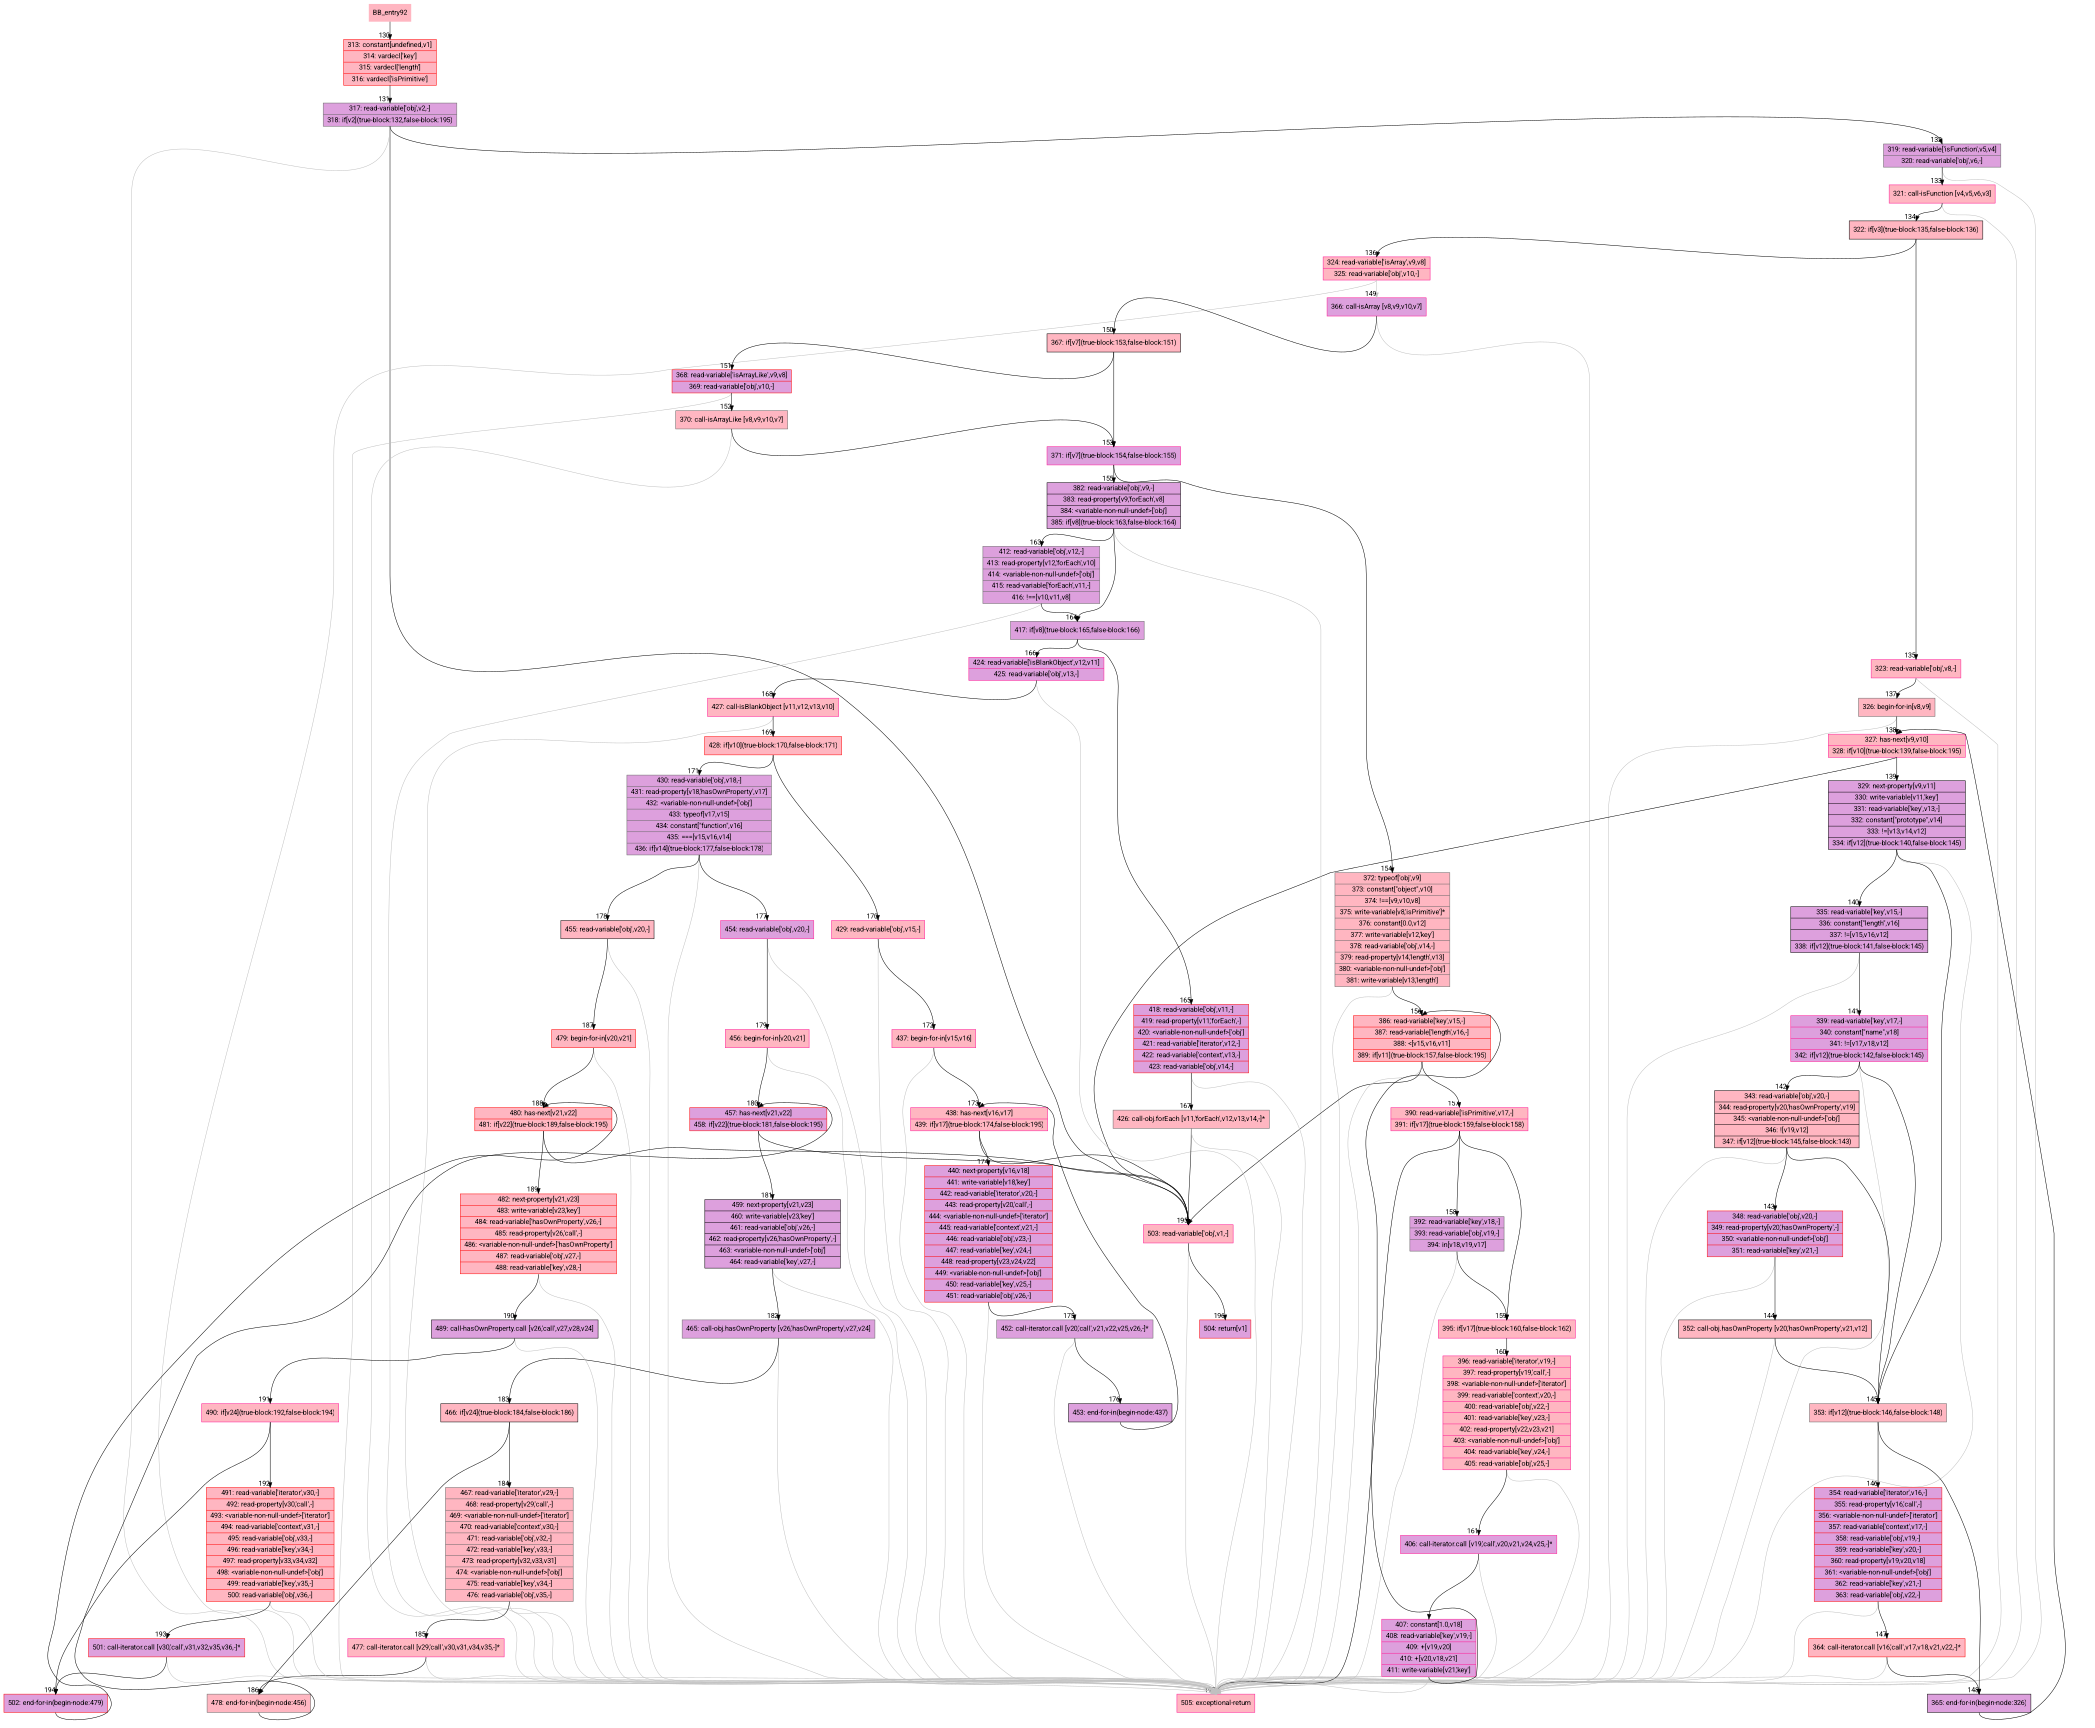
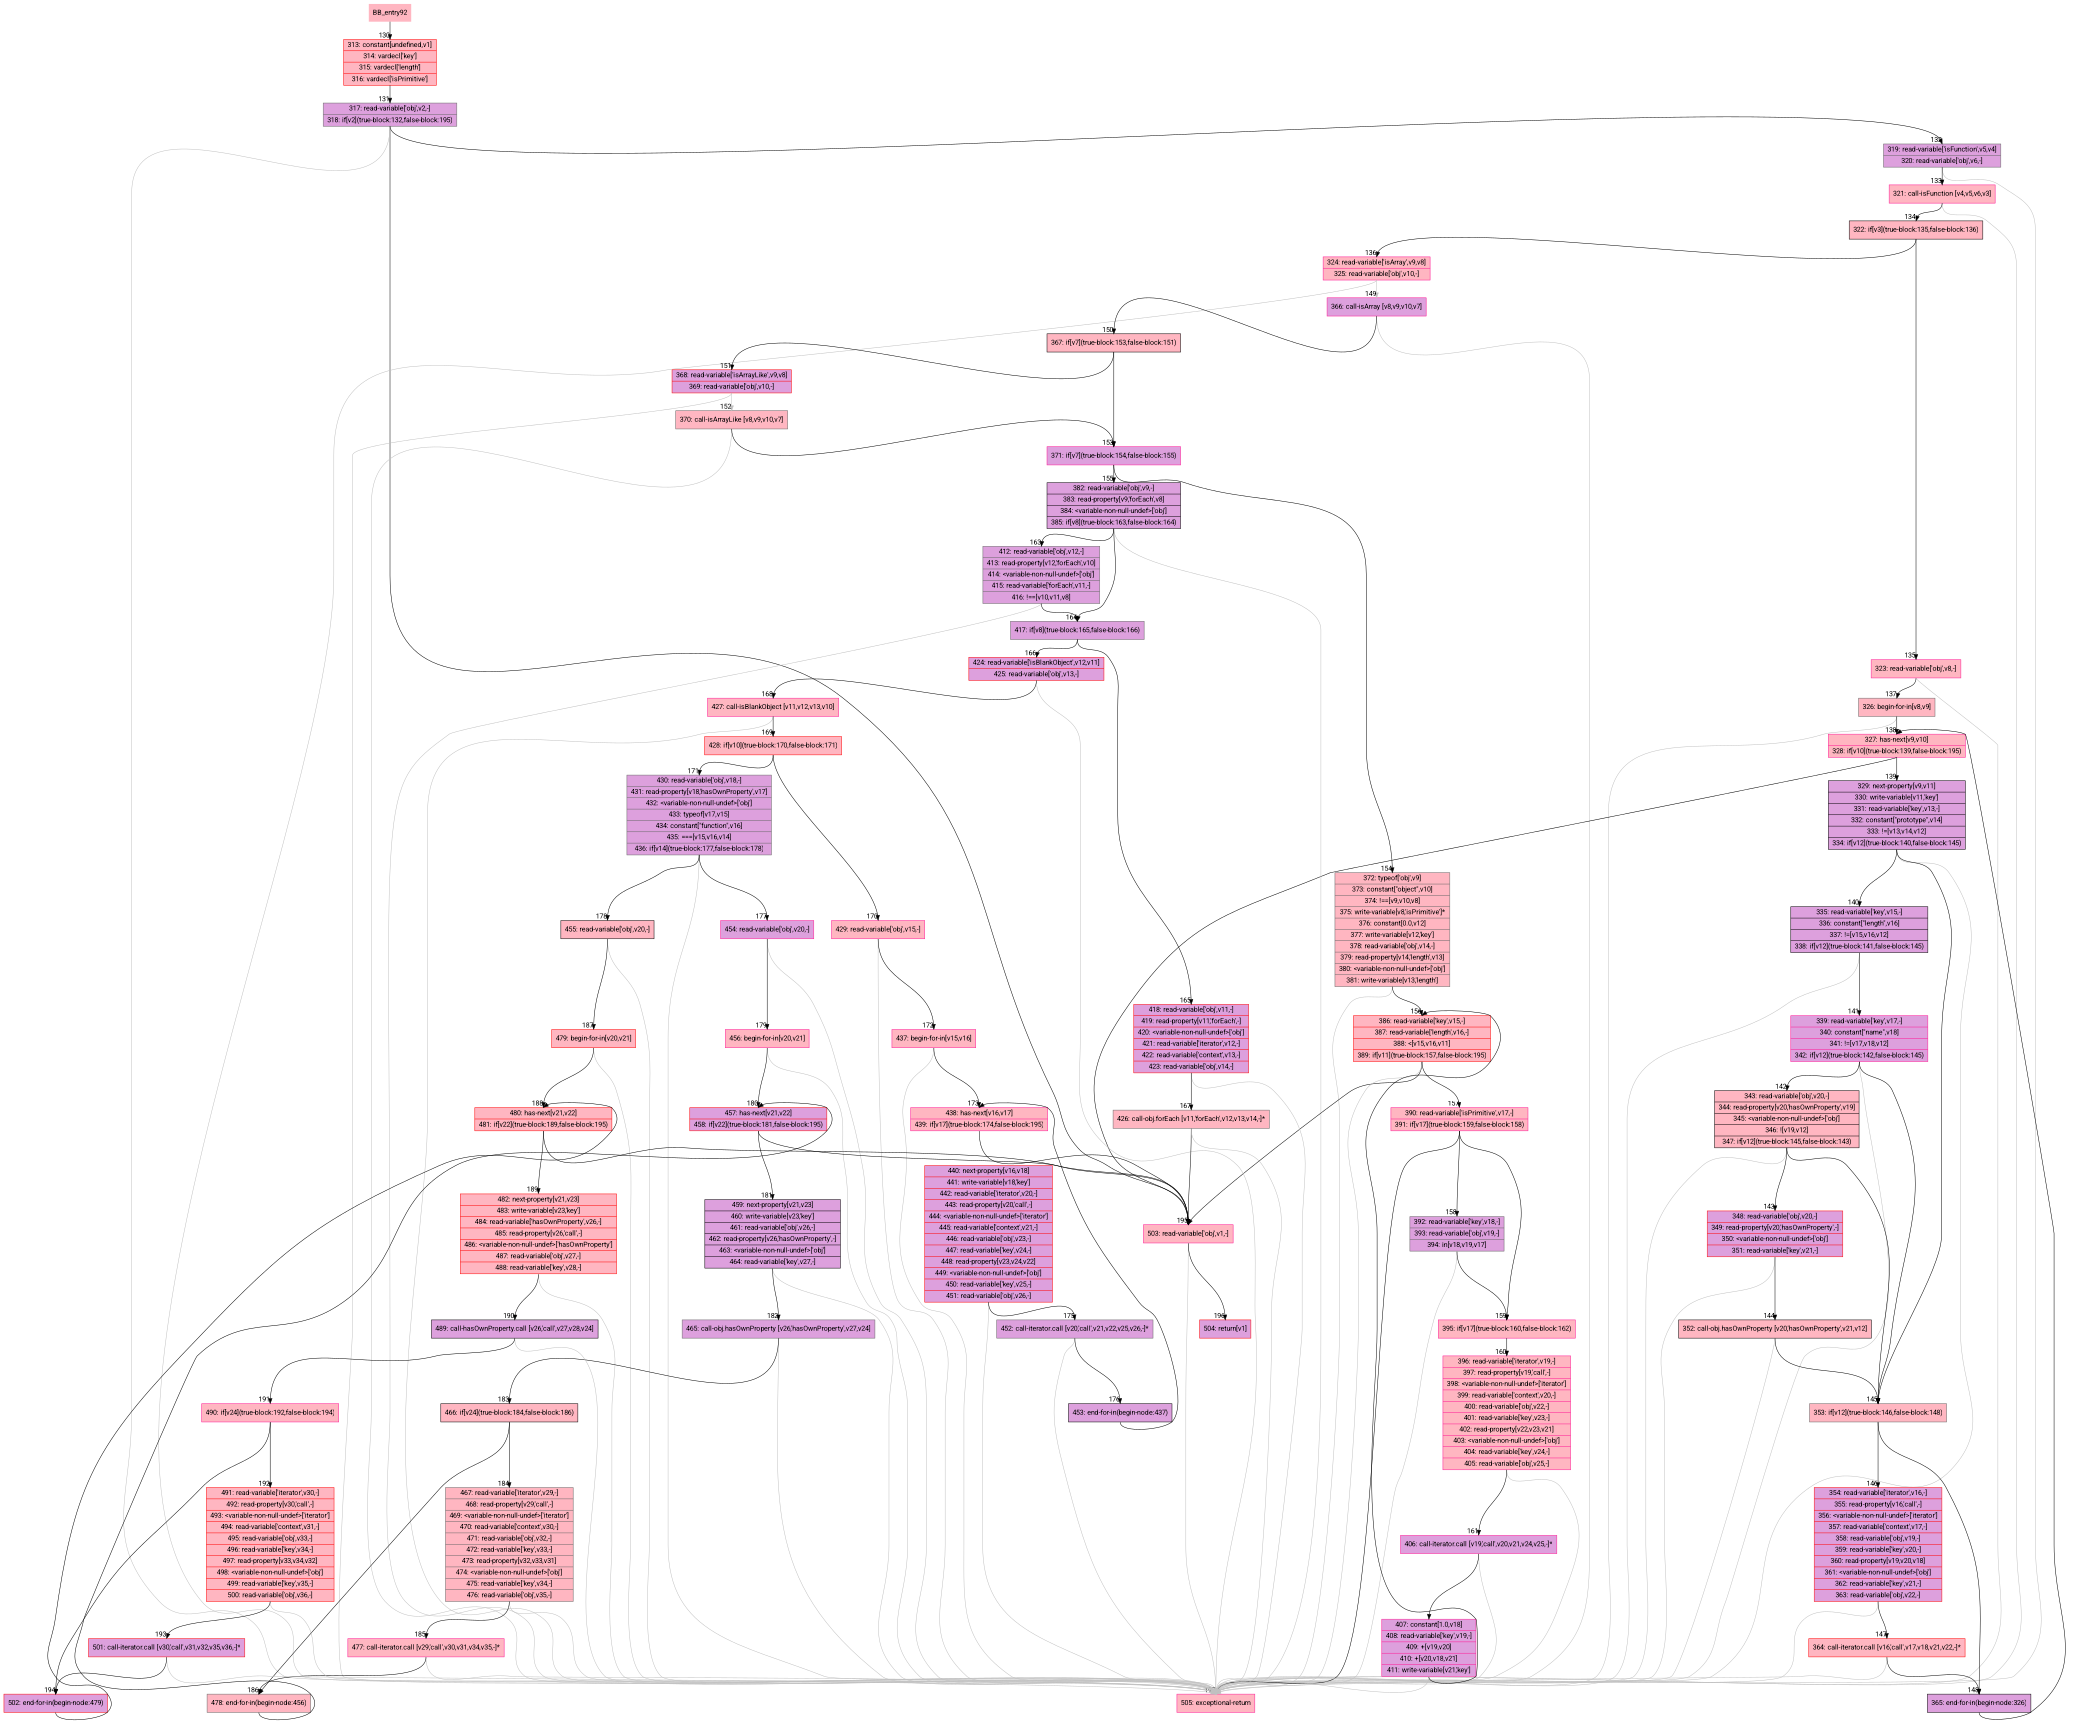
(732, 399) -> (732, 399)
(1036, 669) -> (1036, 669)
(983, 1146) -> none
